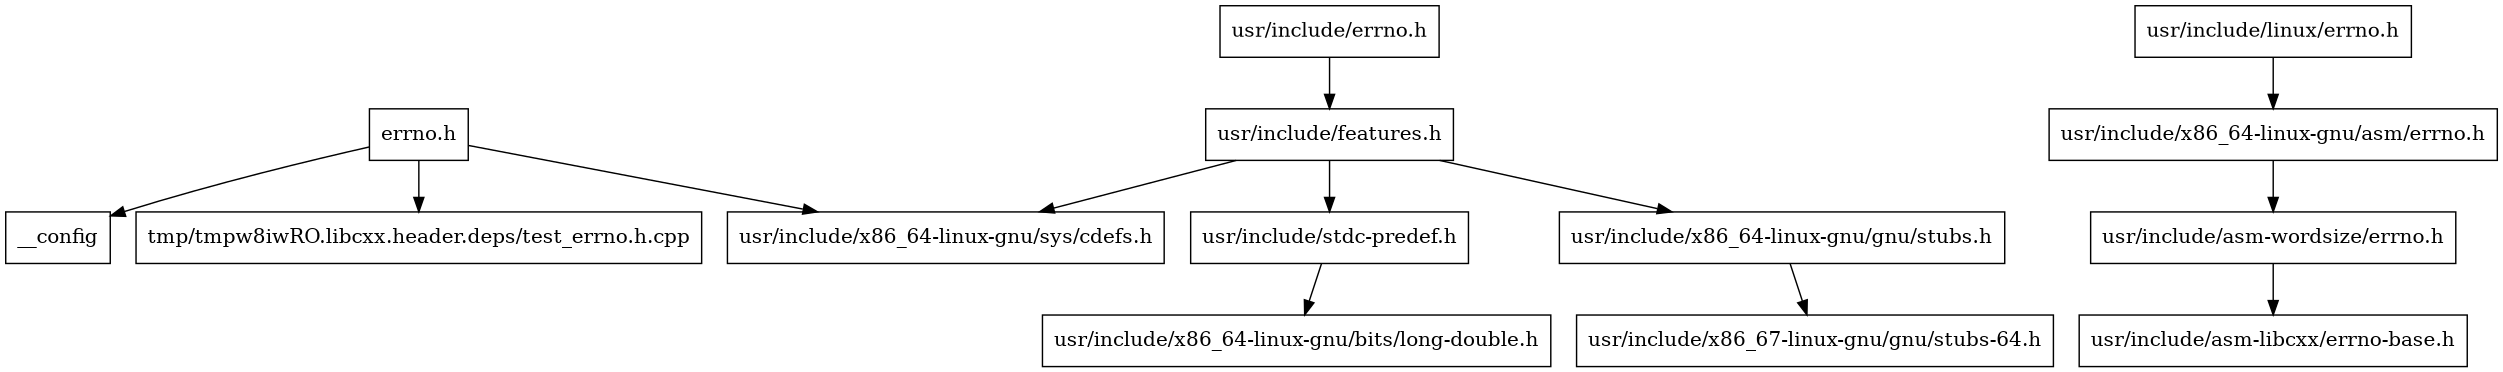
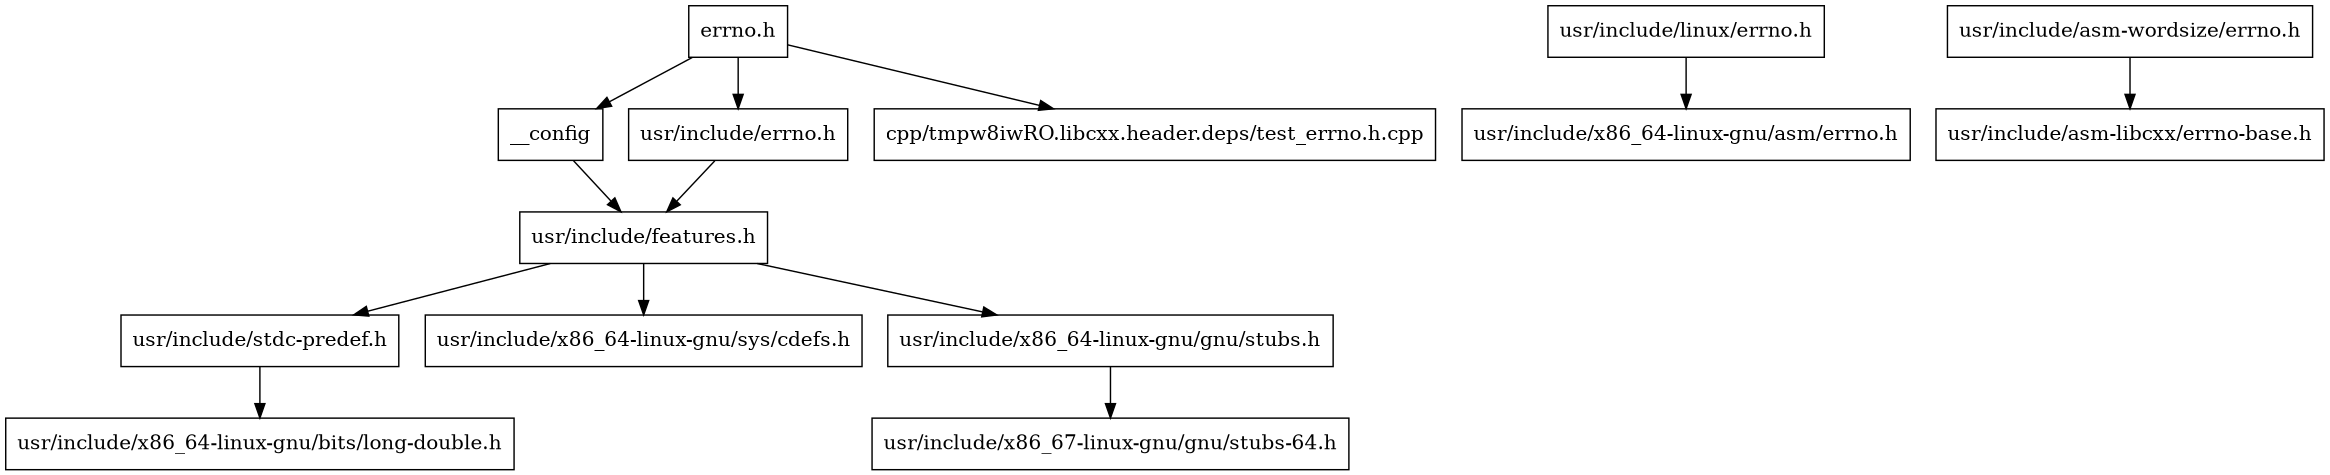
(636, 177) -> (738, 76)
(2273, 179) -> none
none -> (592, 181)
(419, 238) -> (1155, 135)
